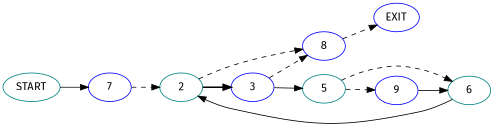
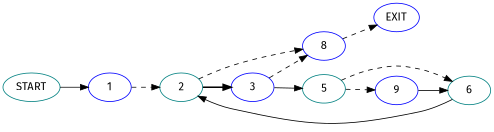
(110, 87) -> (110, 87)
